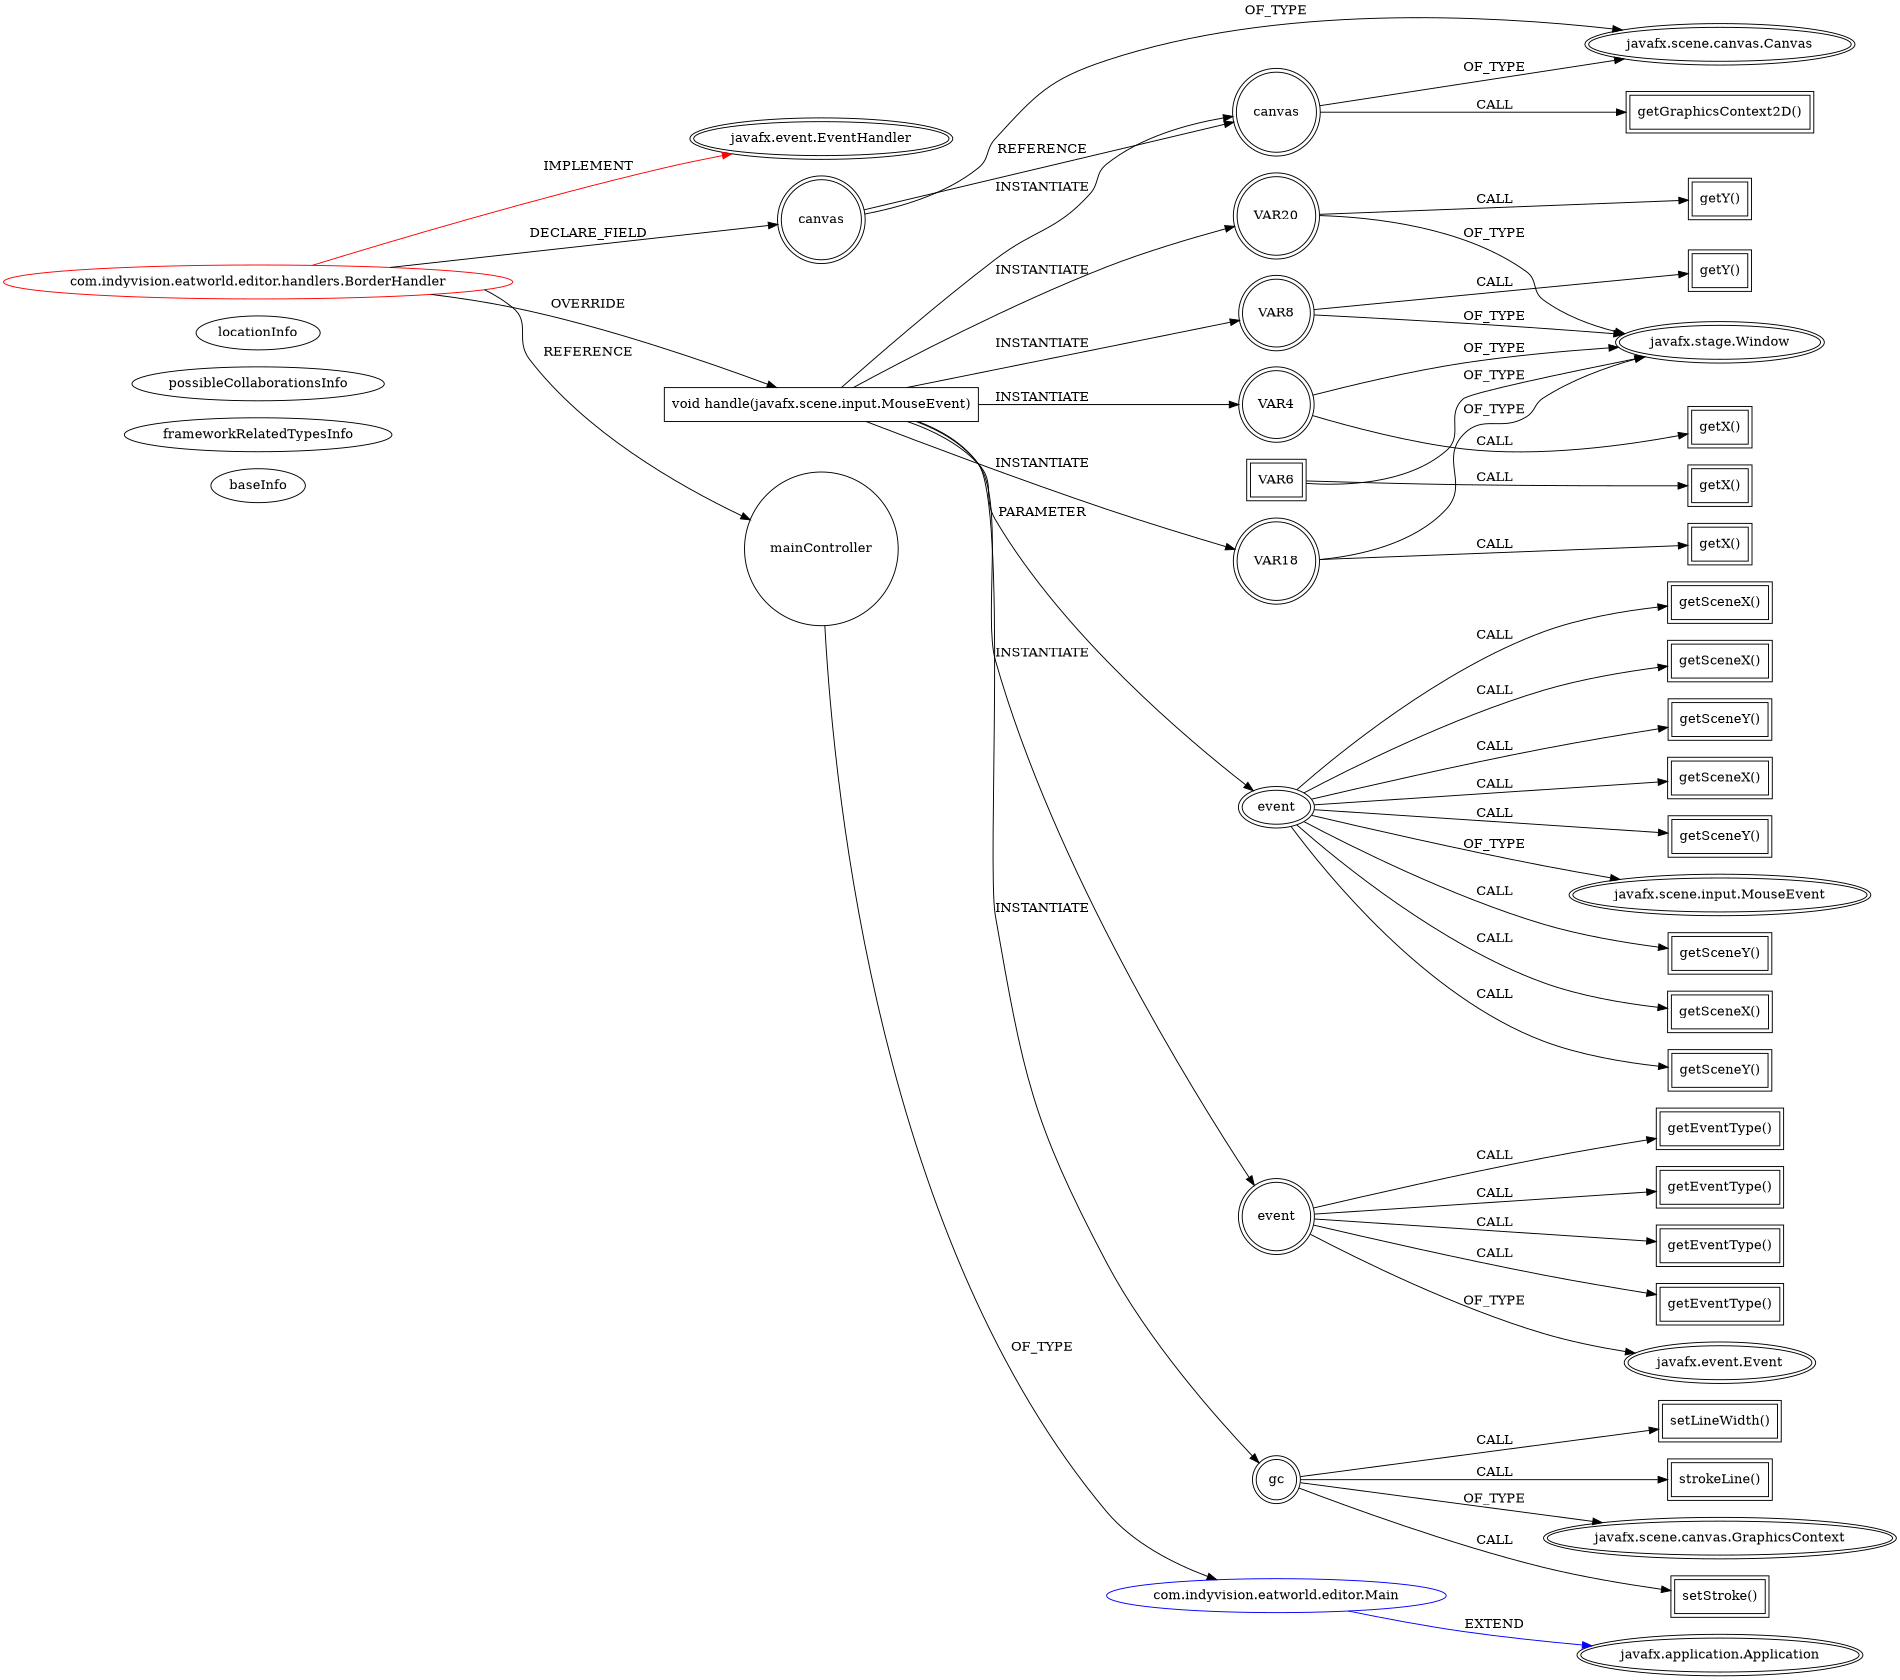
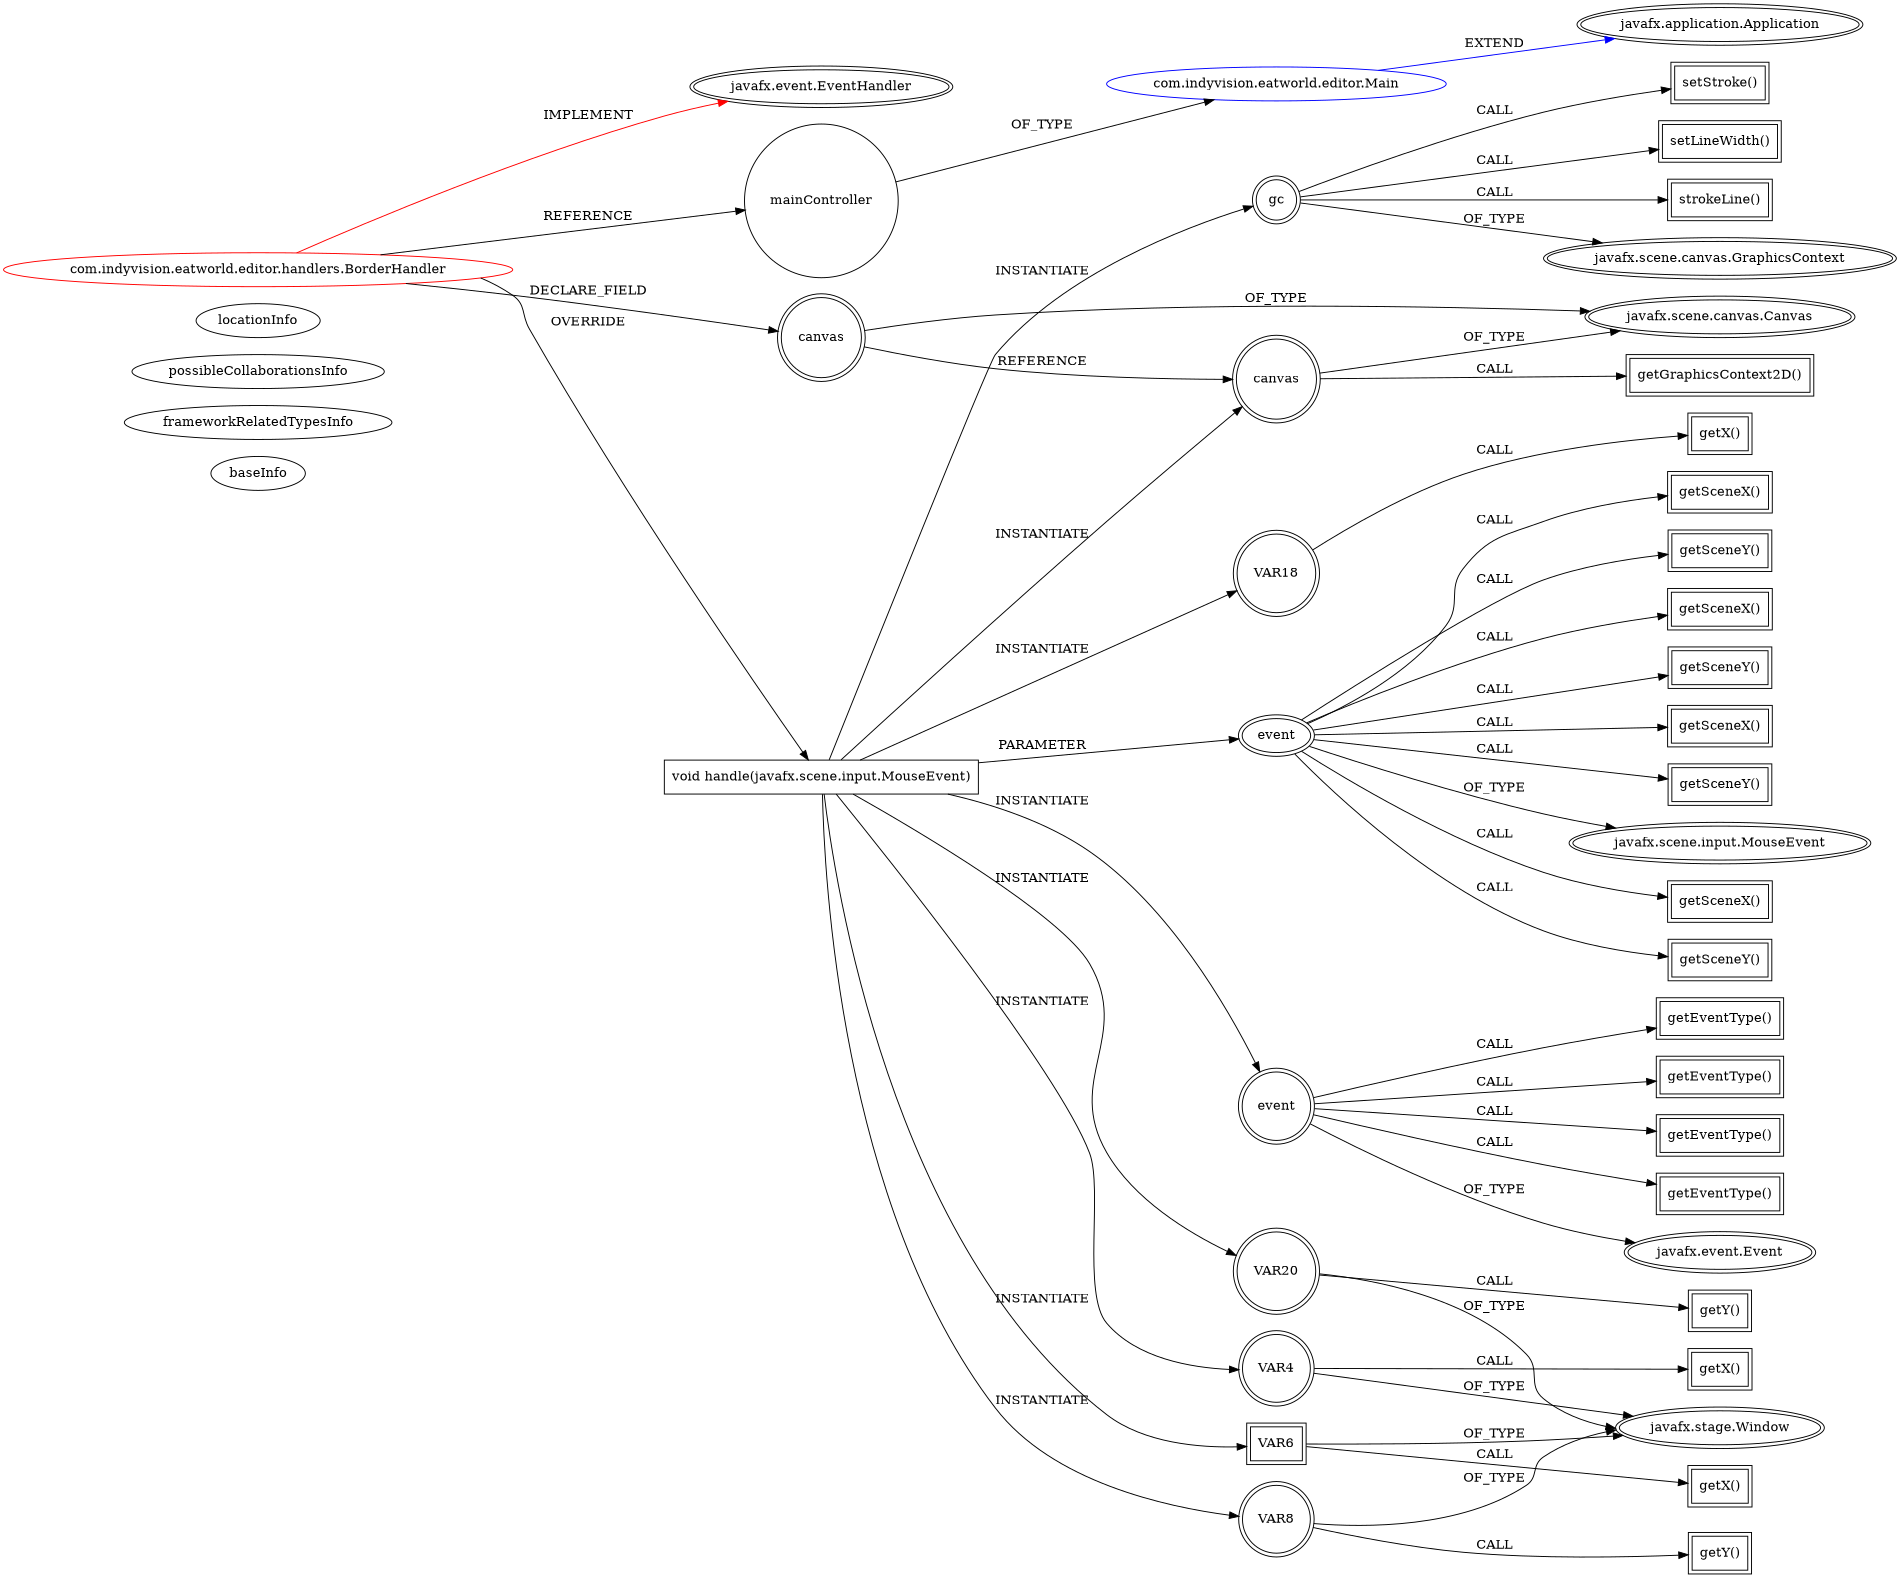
(1454, 455) -> none
none -> (938, 1193)
